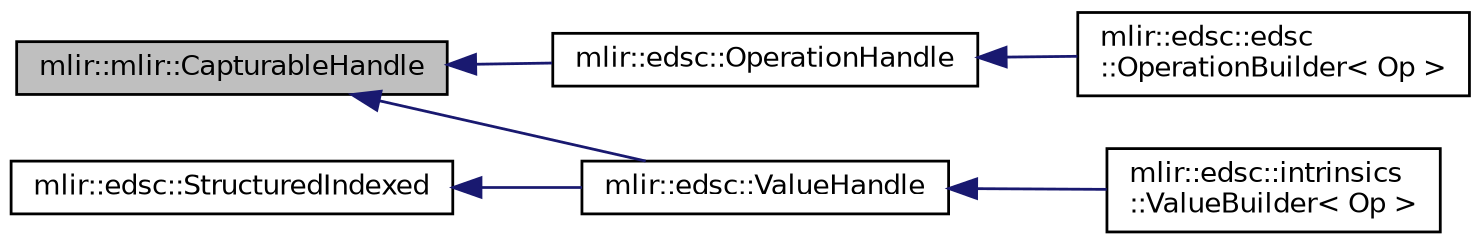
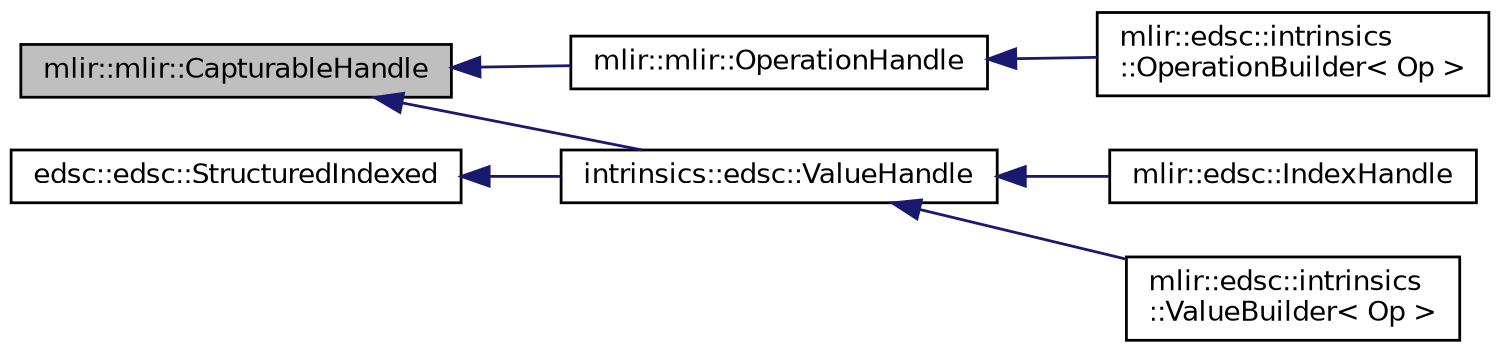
(1274, 54) -> (1293, 54)
(765, 60) -> (779, 62)
none -> (1293, 176)
(232, 188) -> (236, 176)
(765, 188) -> (779, 176)
